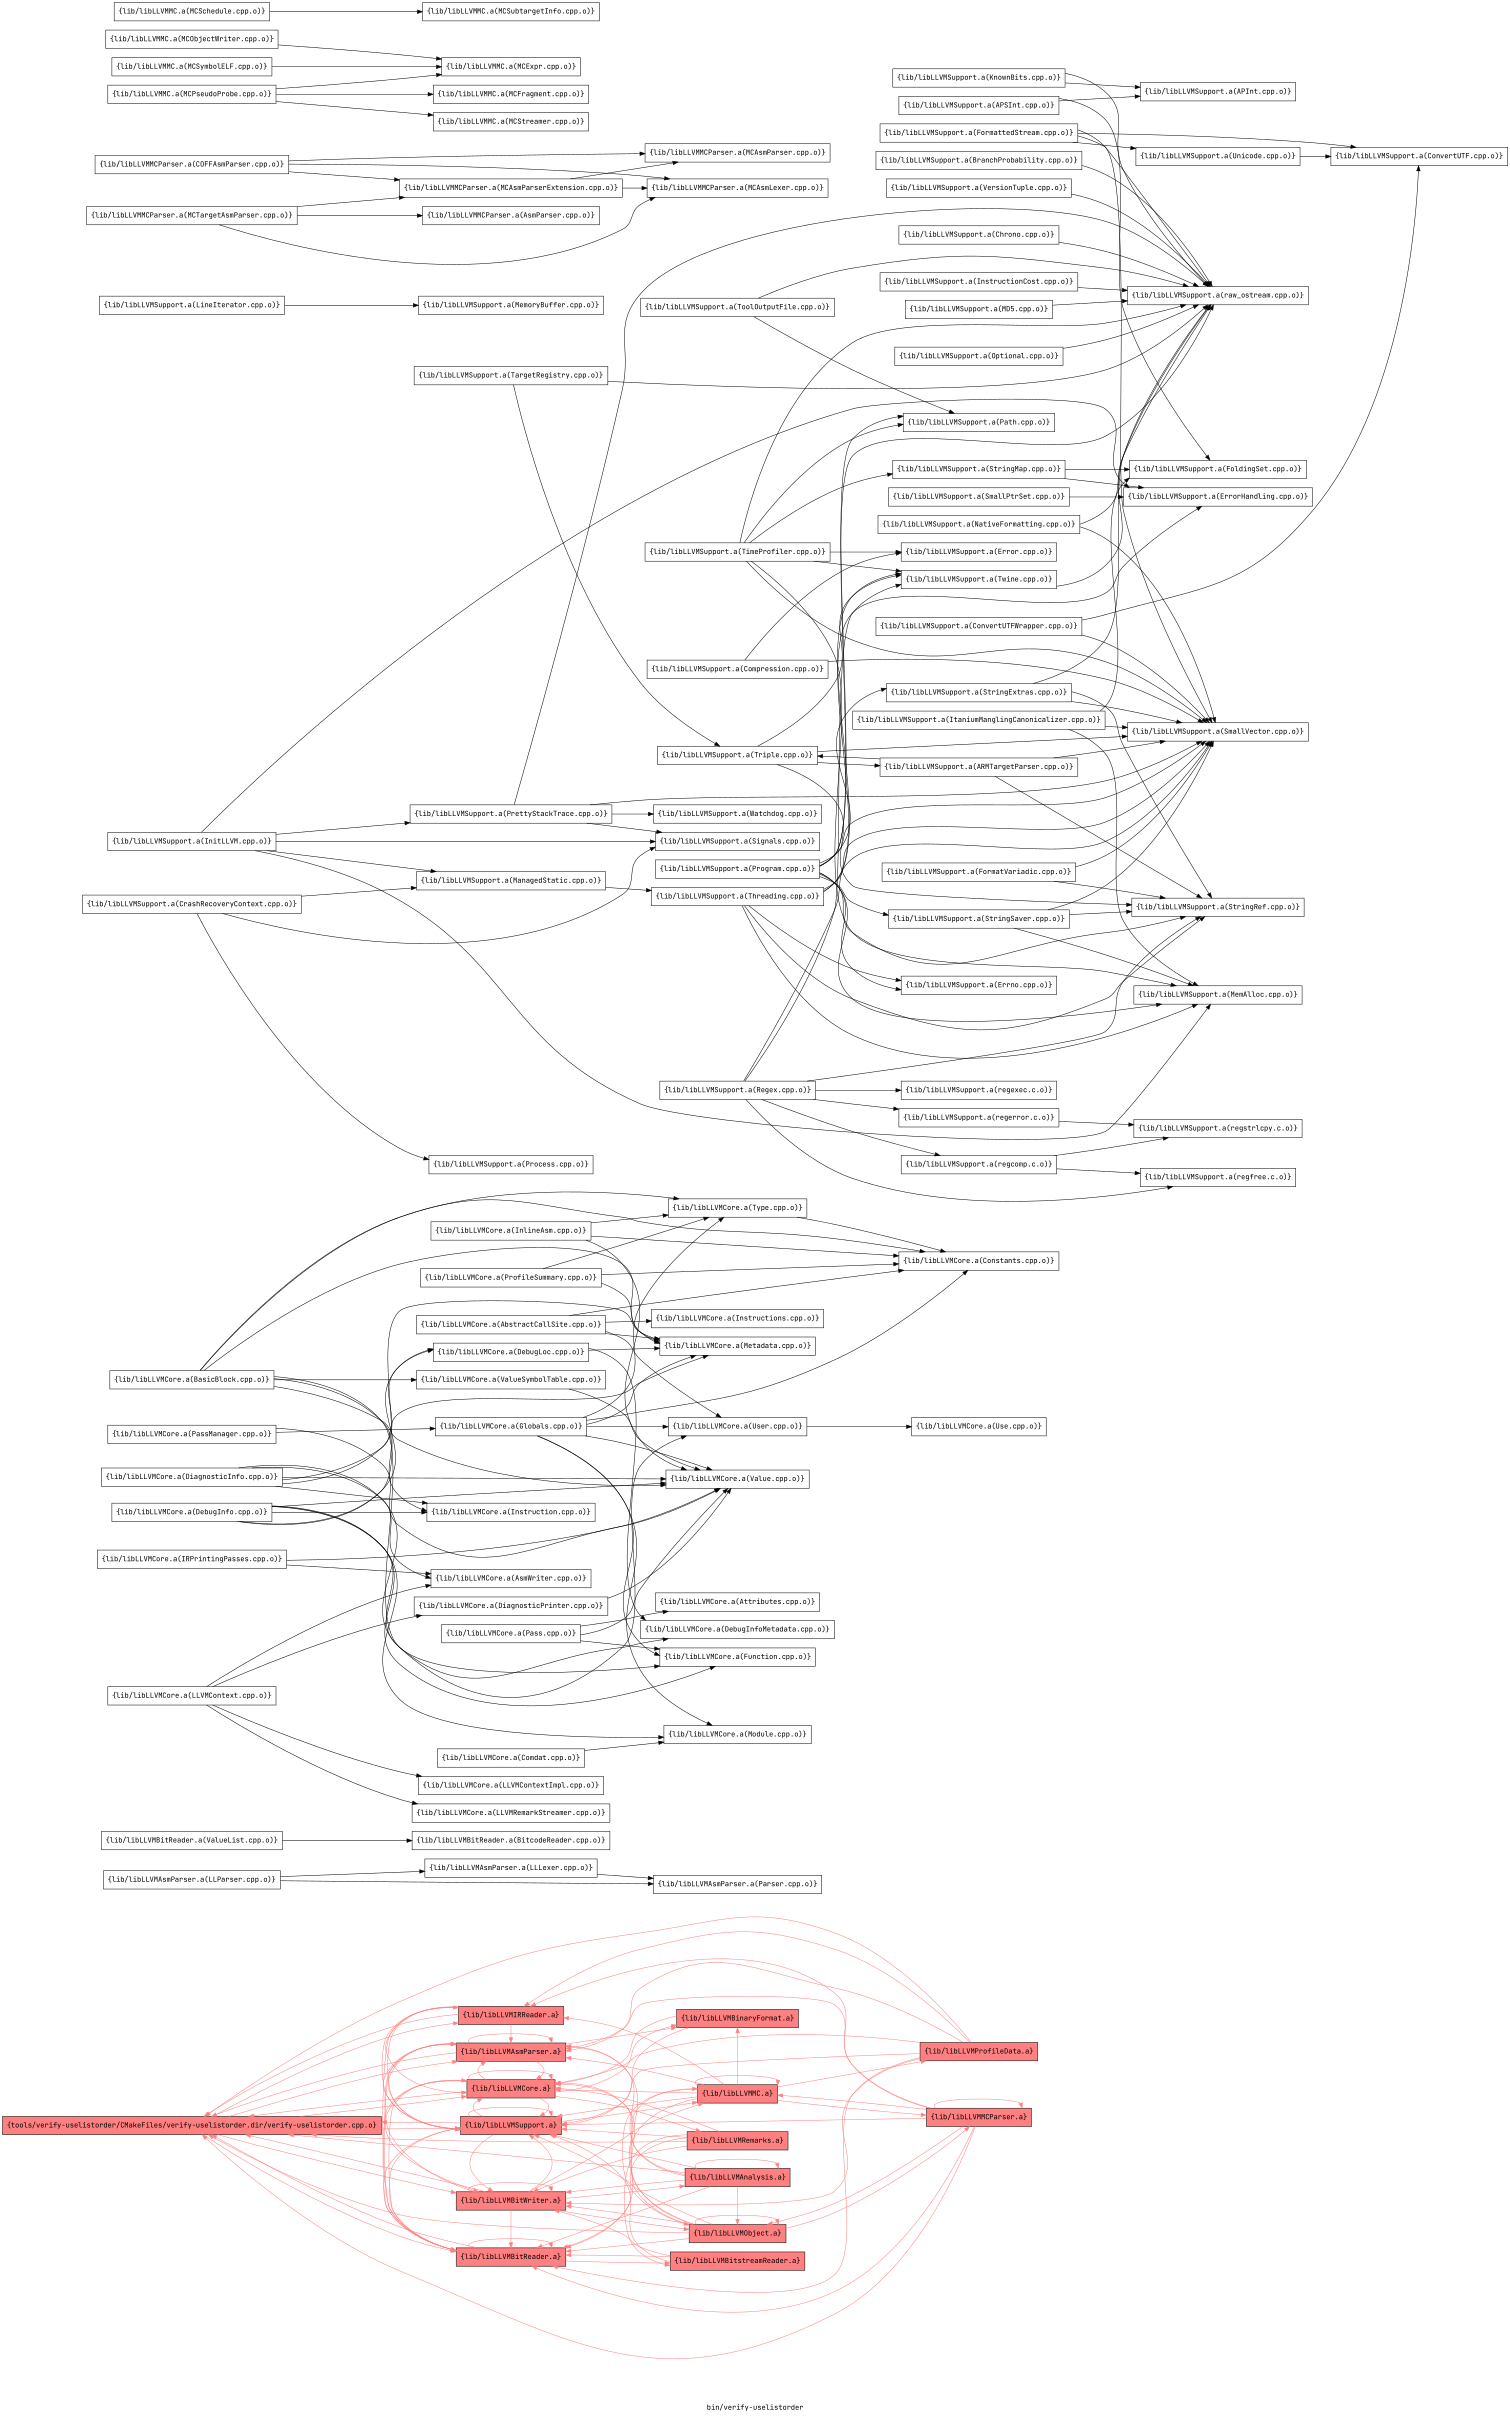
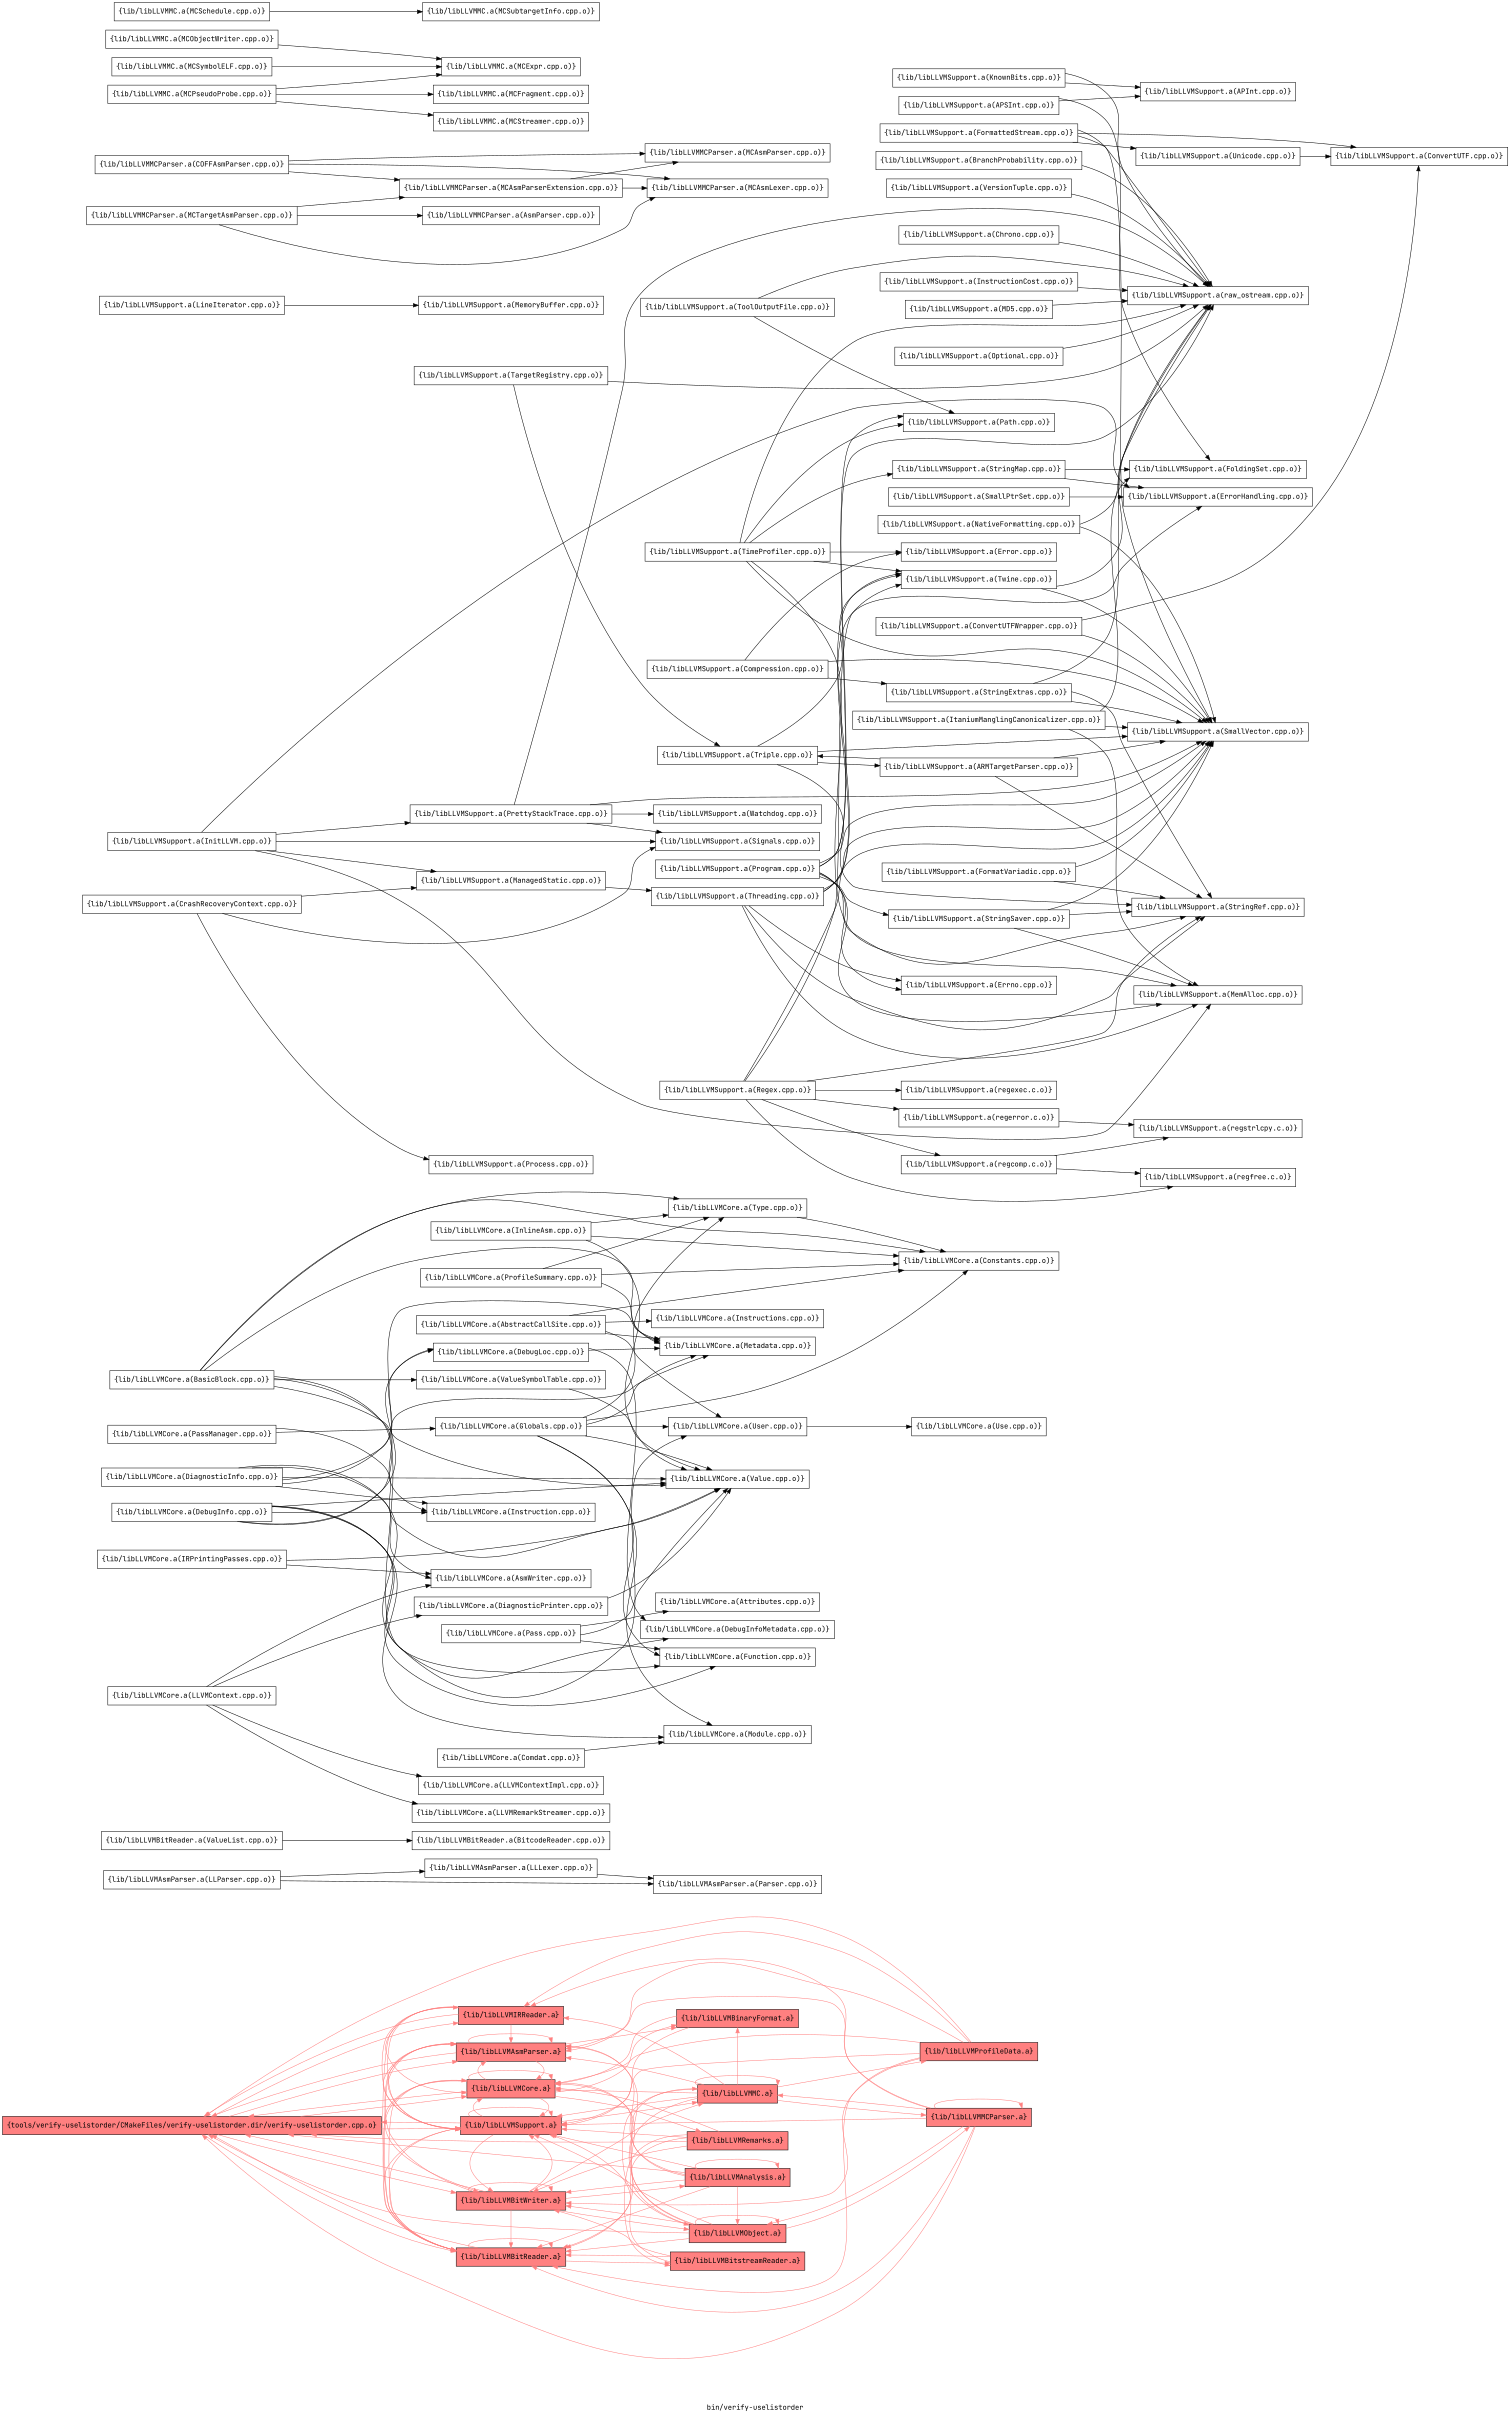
none -> (1138, 637)
(841, 773) -> (855, 681)
